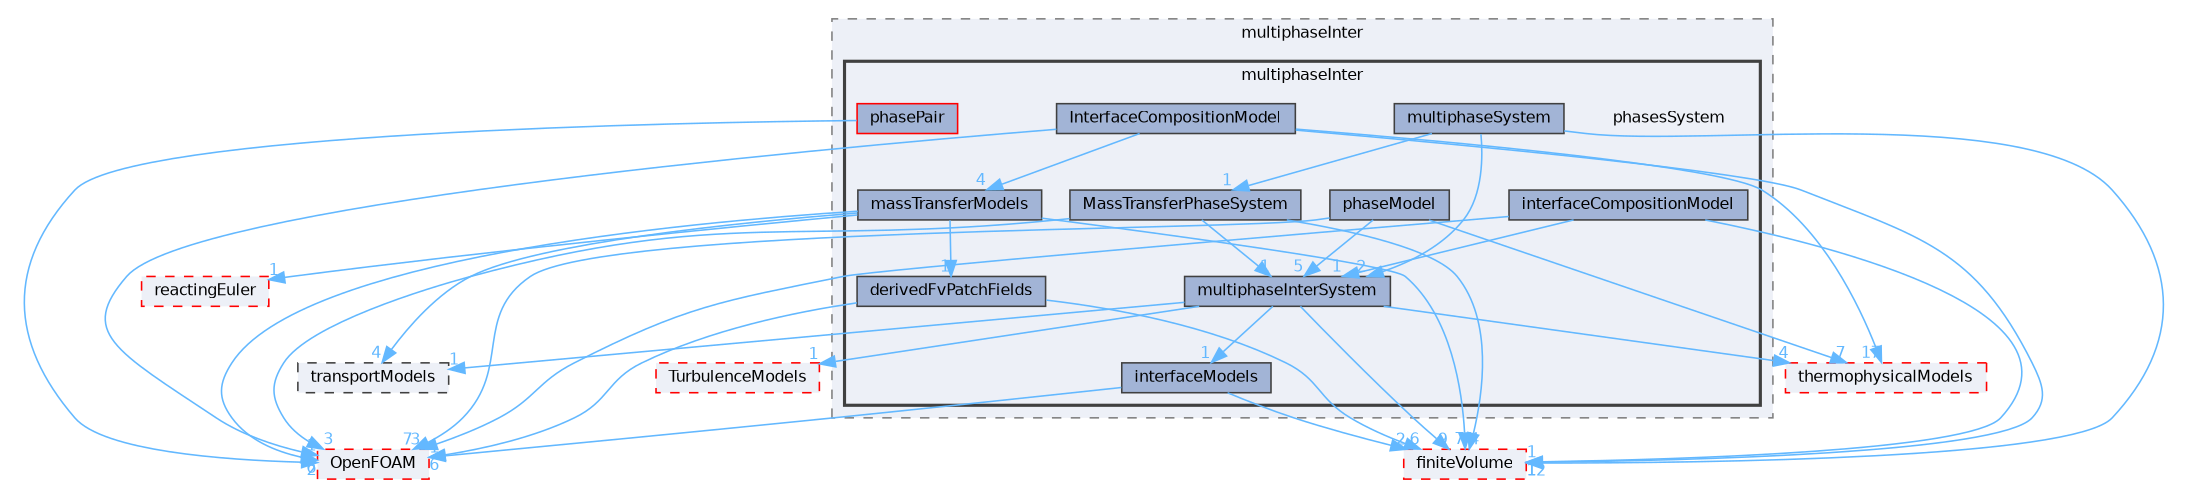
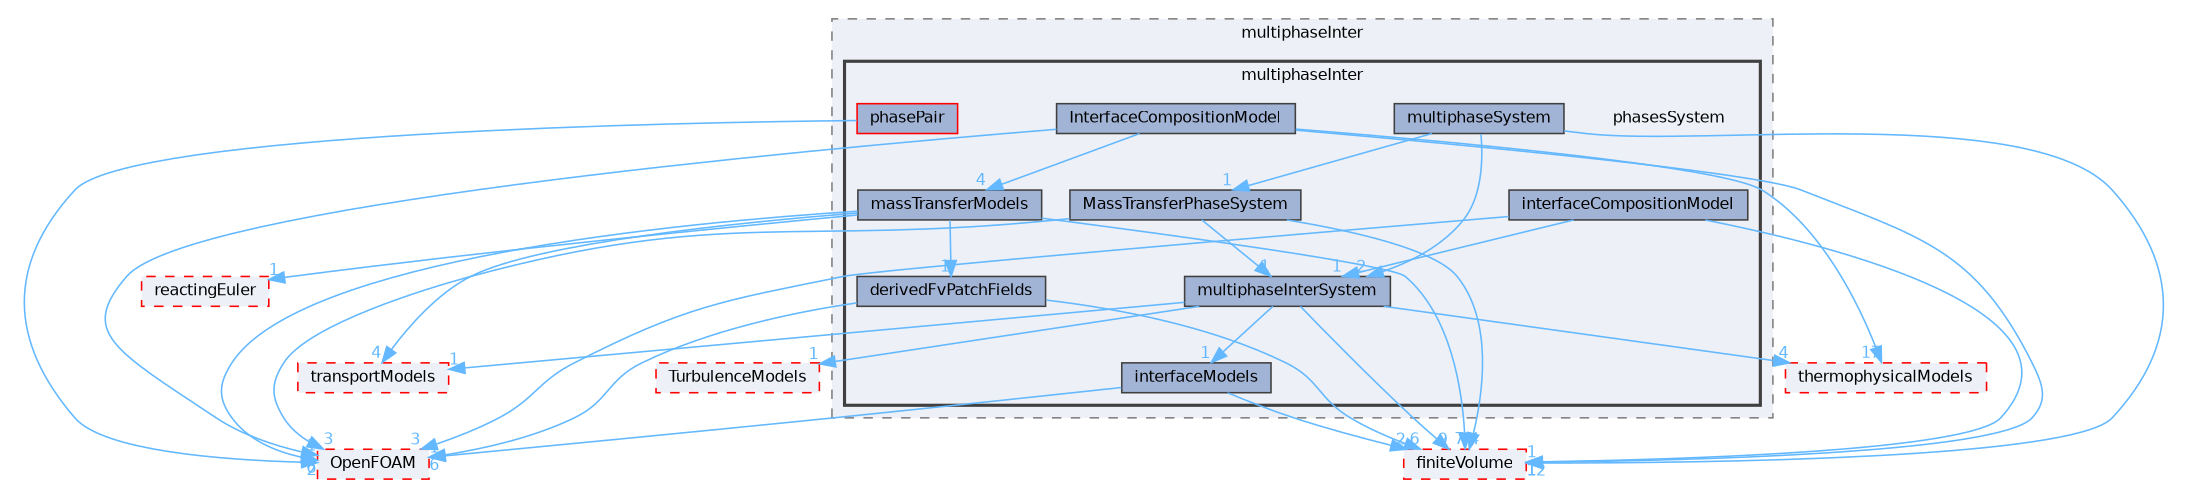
(1390, 205) -> none
(373, 378) -> (373, 378)
